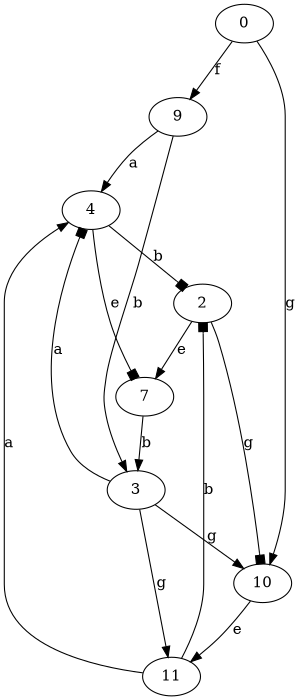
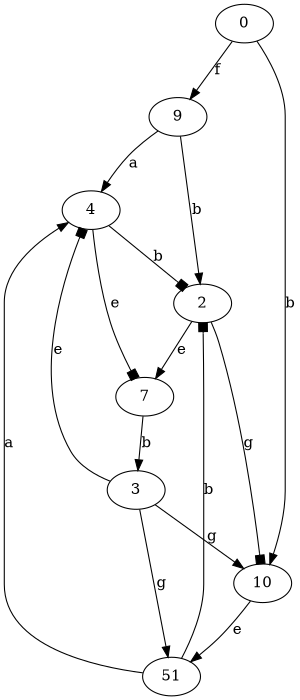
(128, 299) -> (190, 205)
(291, 303) -> (291, 303)
(58, 350) -> (58, 350)
(172, 677) -> (172, 677)
